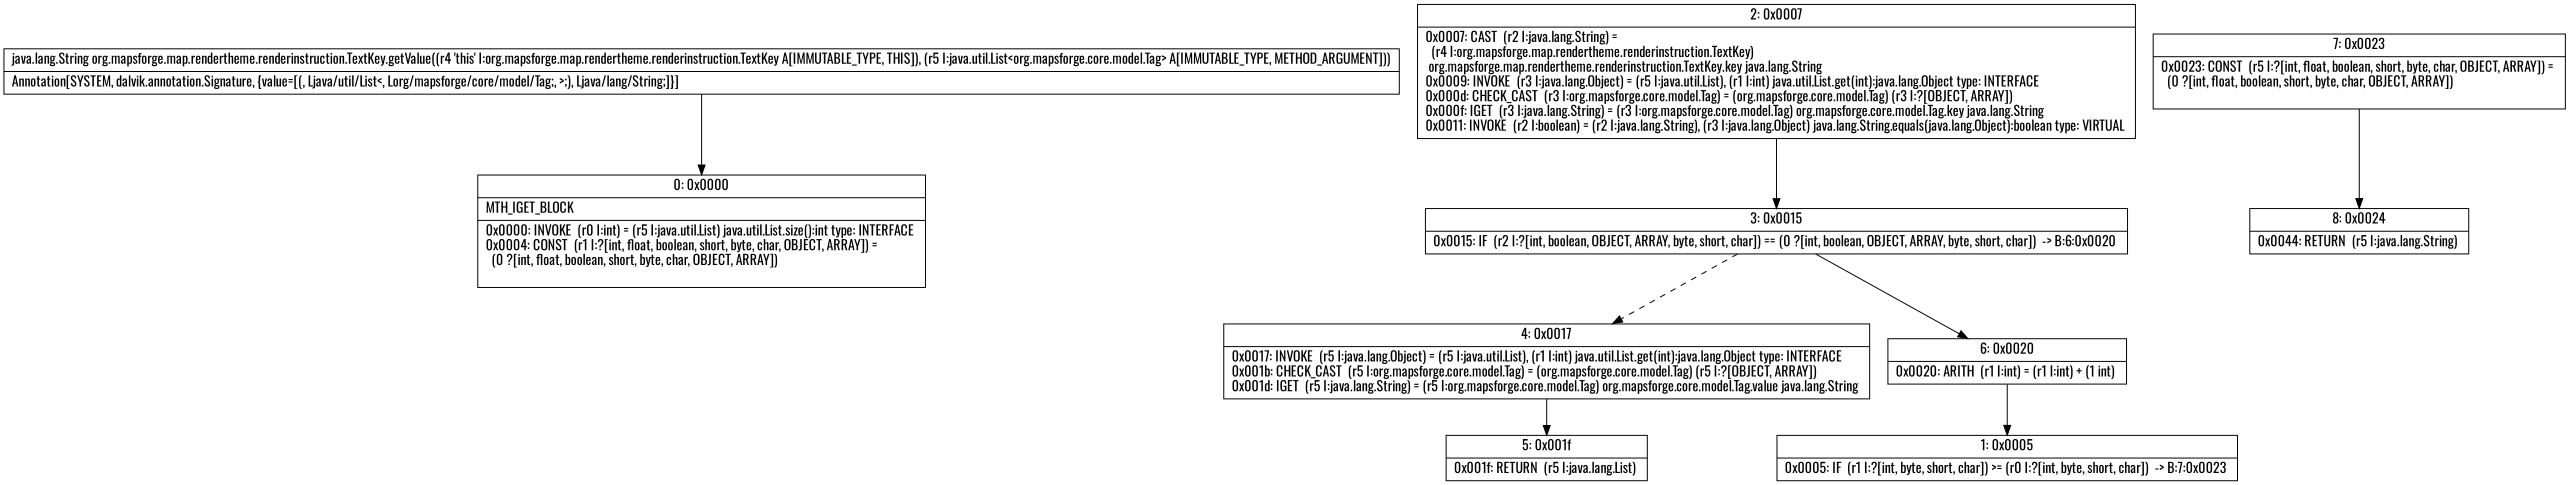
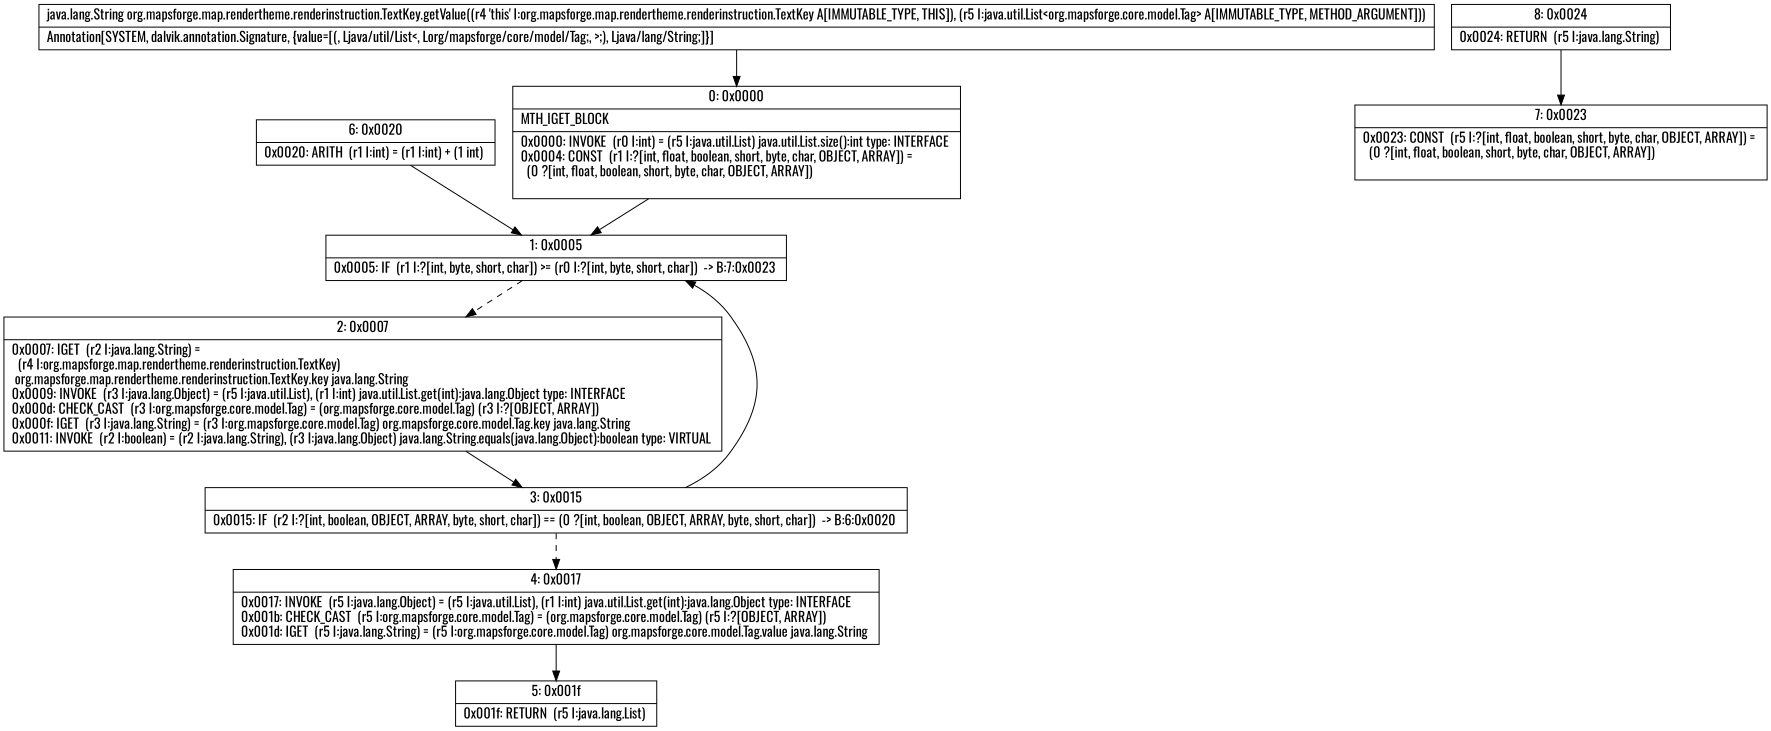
(1524, 38) -> (108, 351)
(2359, 154) -> (1561, 72)
none -> (624, 214)
(2359, 242) -> (1561, 38)
(1887, 294) -> (757, 389)
none -> (498, 296)
